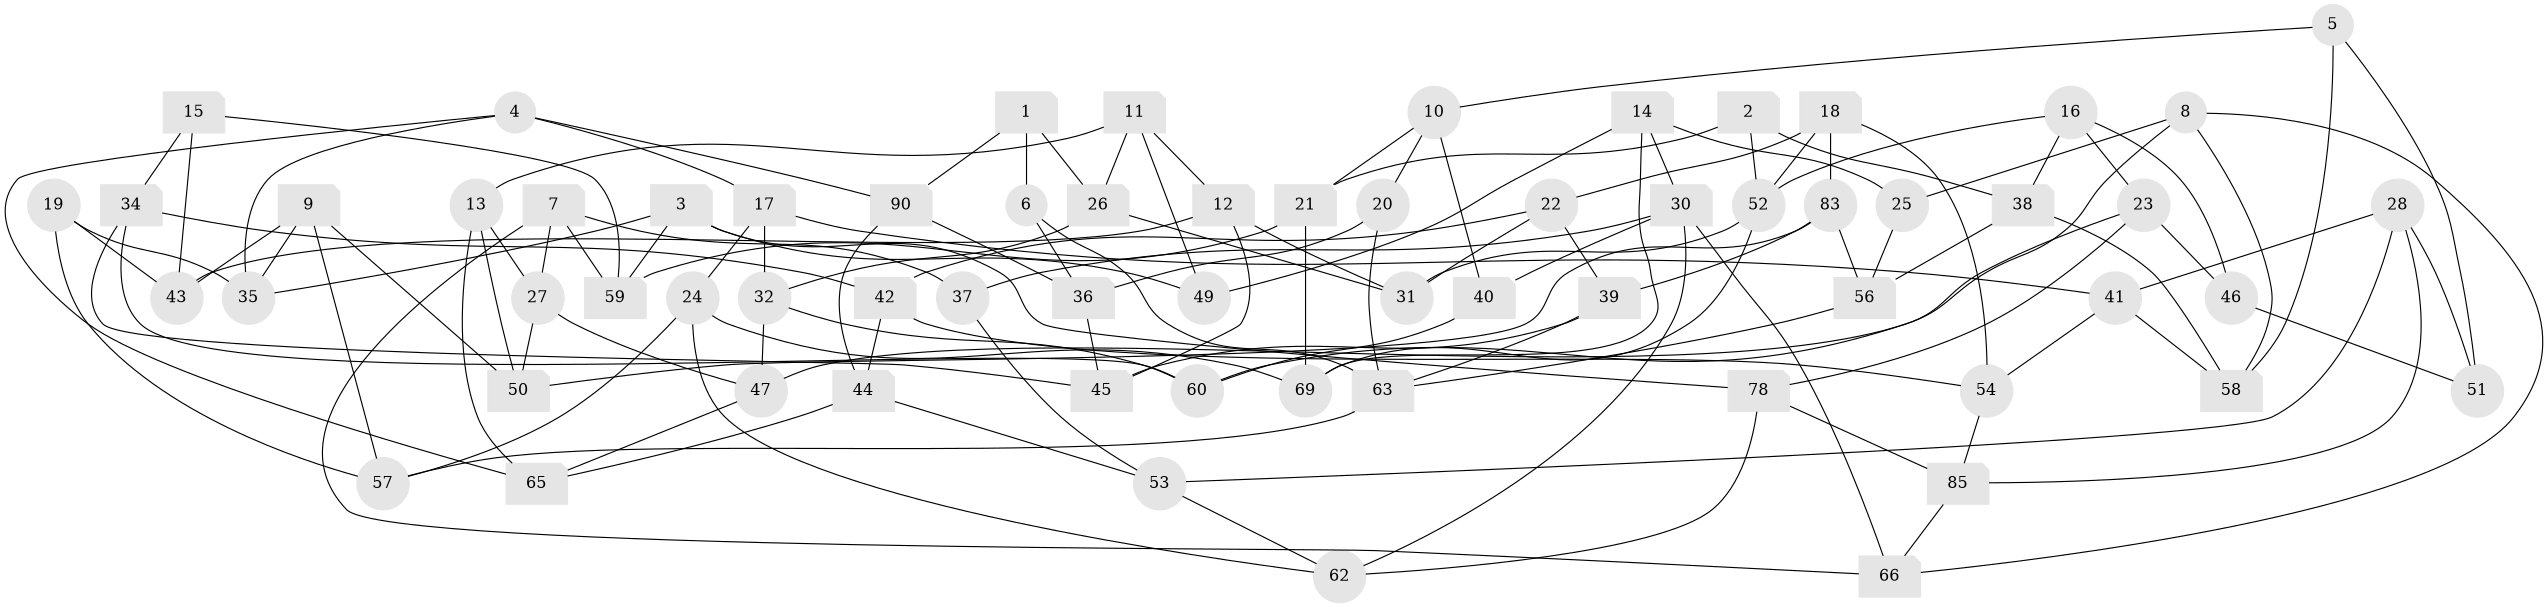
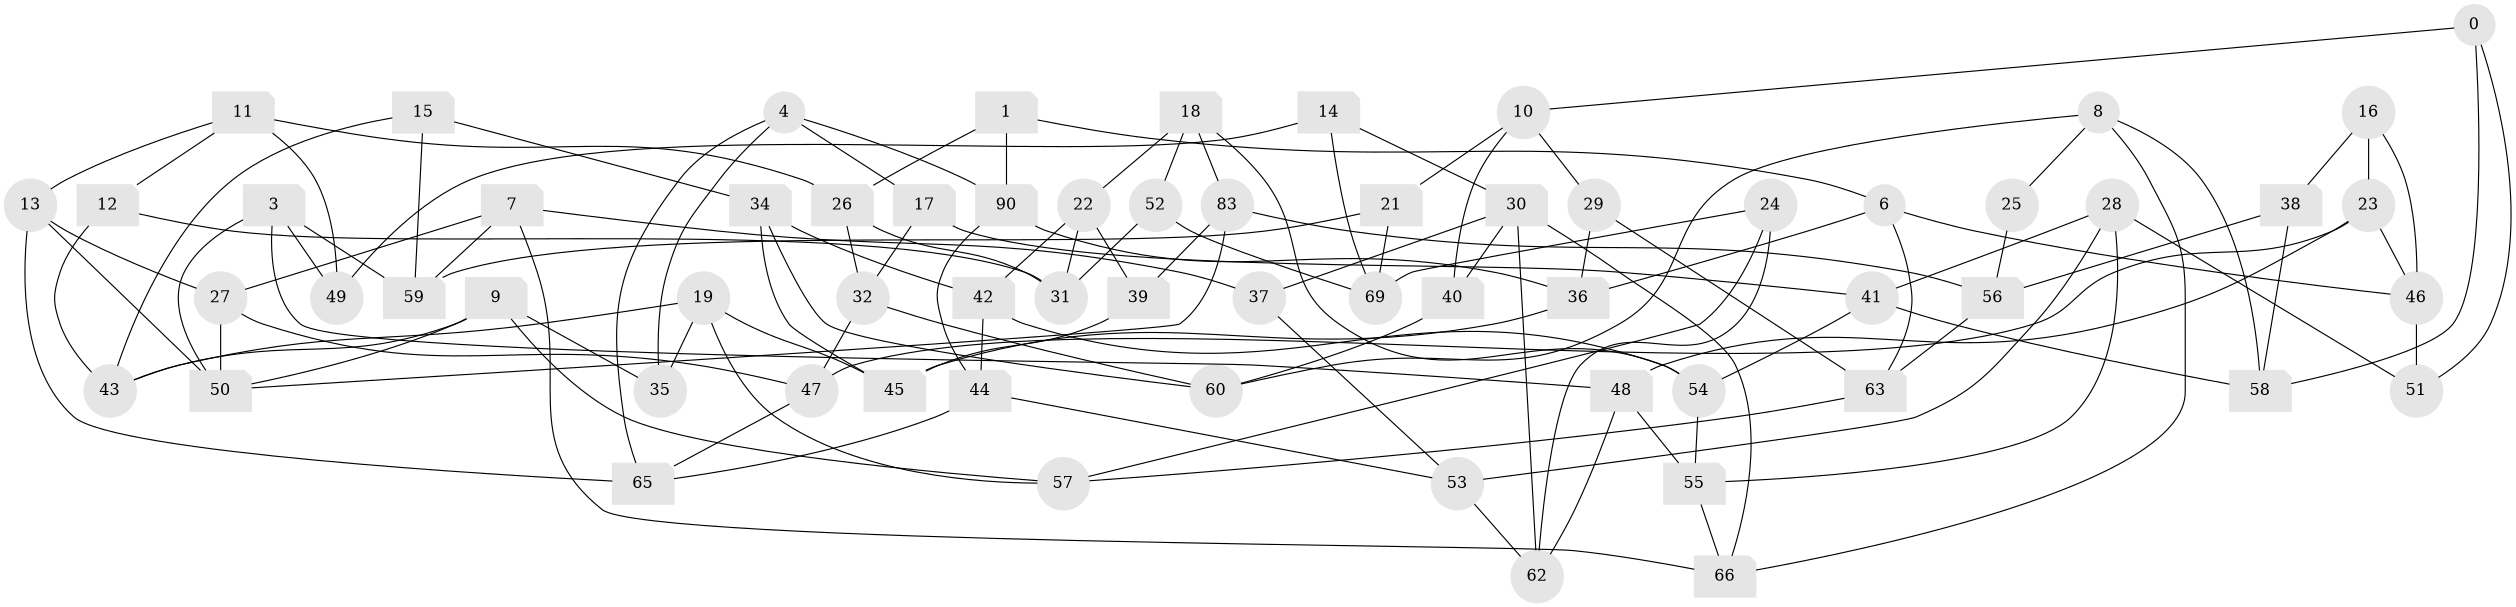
(2333, 25) -> (2474, 25)
(1749, 112) -> none
(1909, 141) -> none
(1779, 154) -> none
(1383, 205) -> (1594, 205)
(729, 252) -> none
(454, 261) -> (183, 275)
none -> (2170, 265)
(1233, 329) -> (794, 344)
(1518, 343) -> none
(1759, 391) -> (1621, 391)
(1958, 484) -> (1694, 484)
